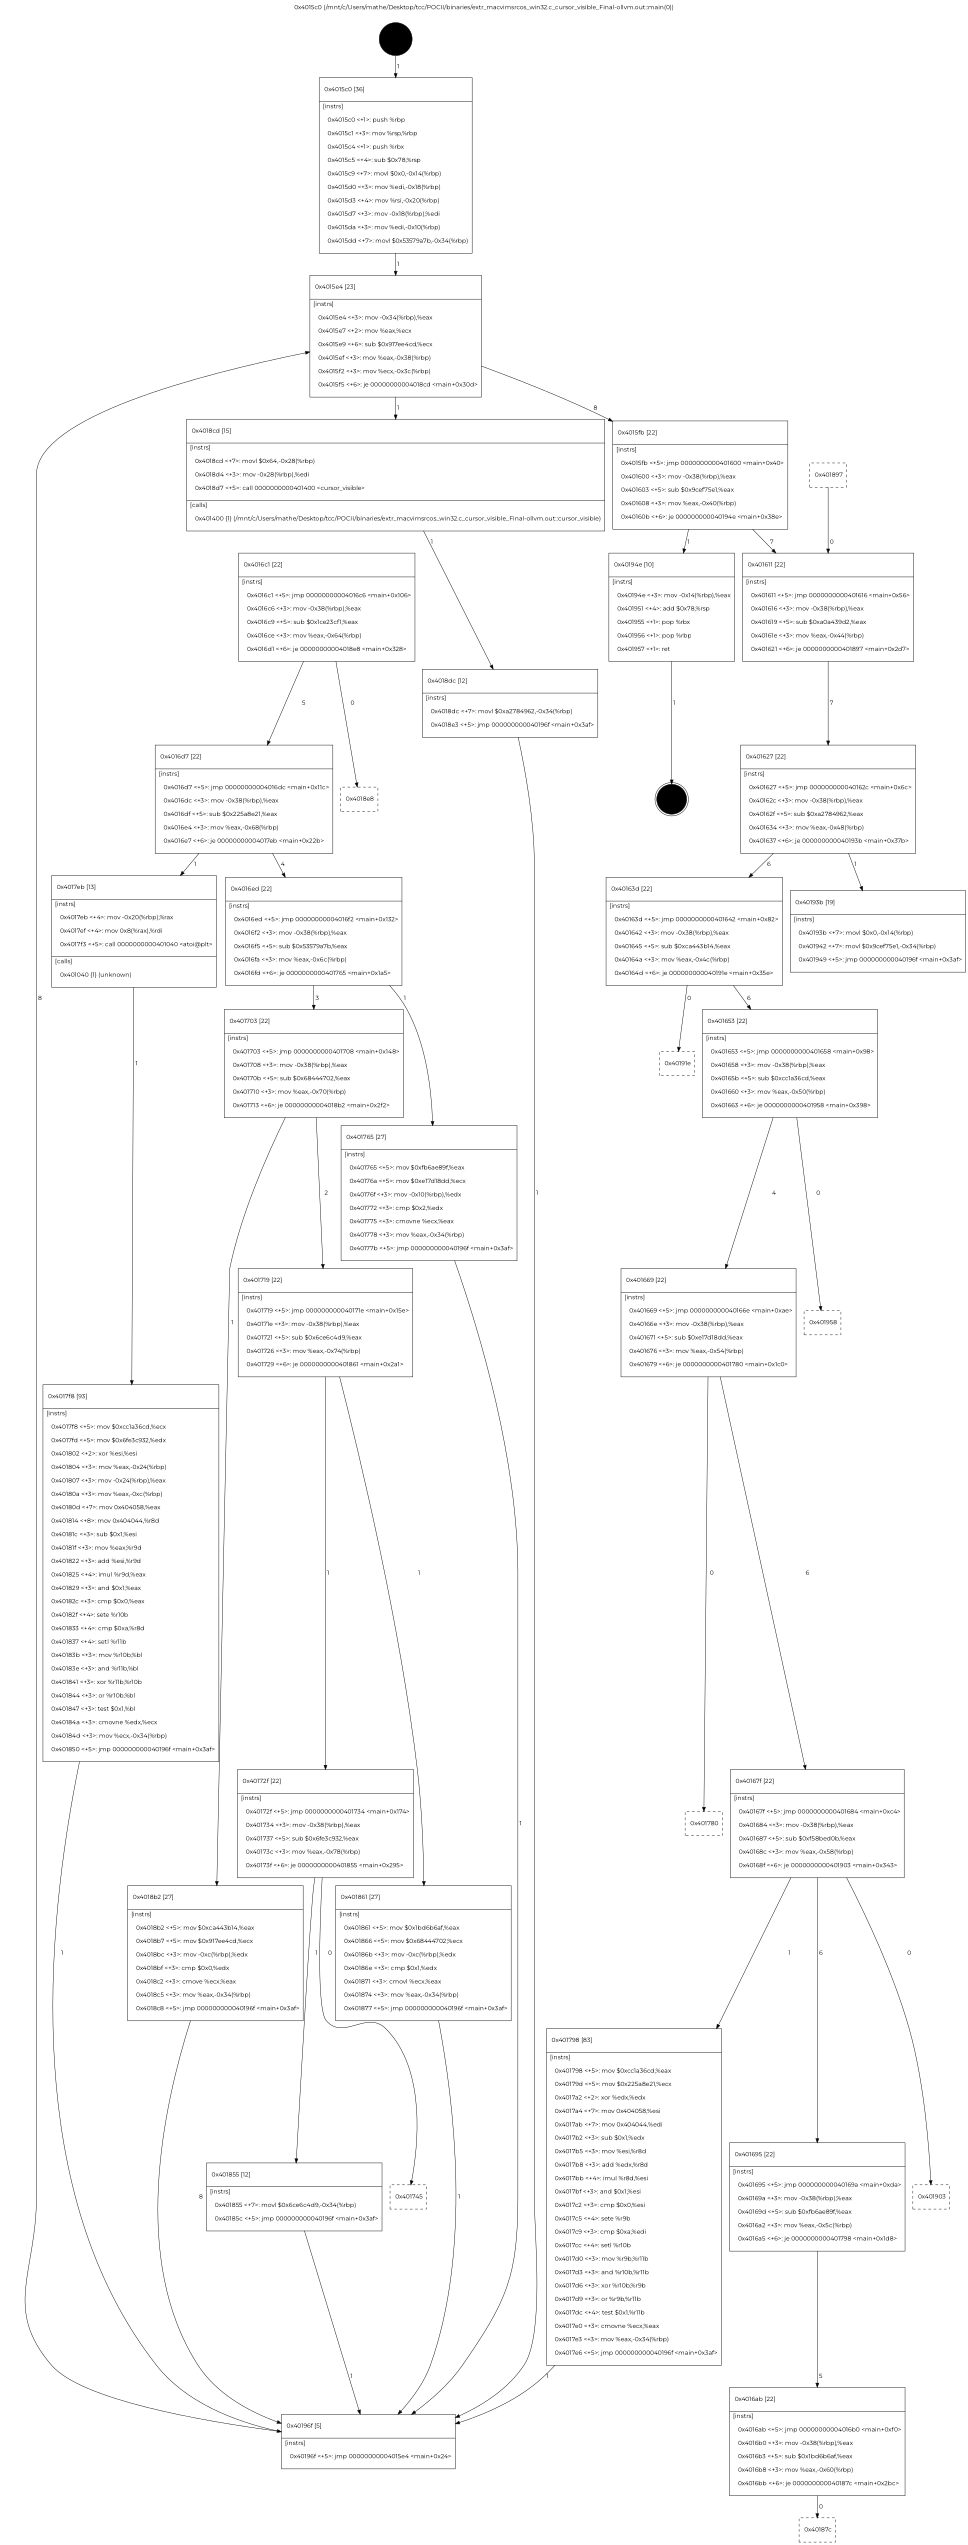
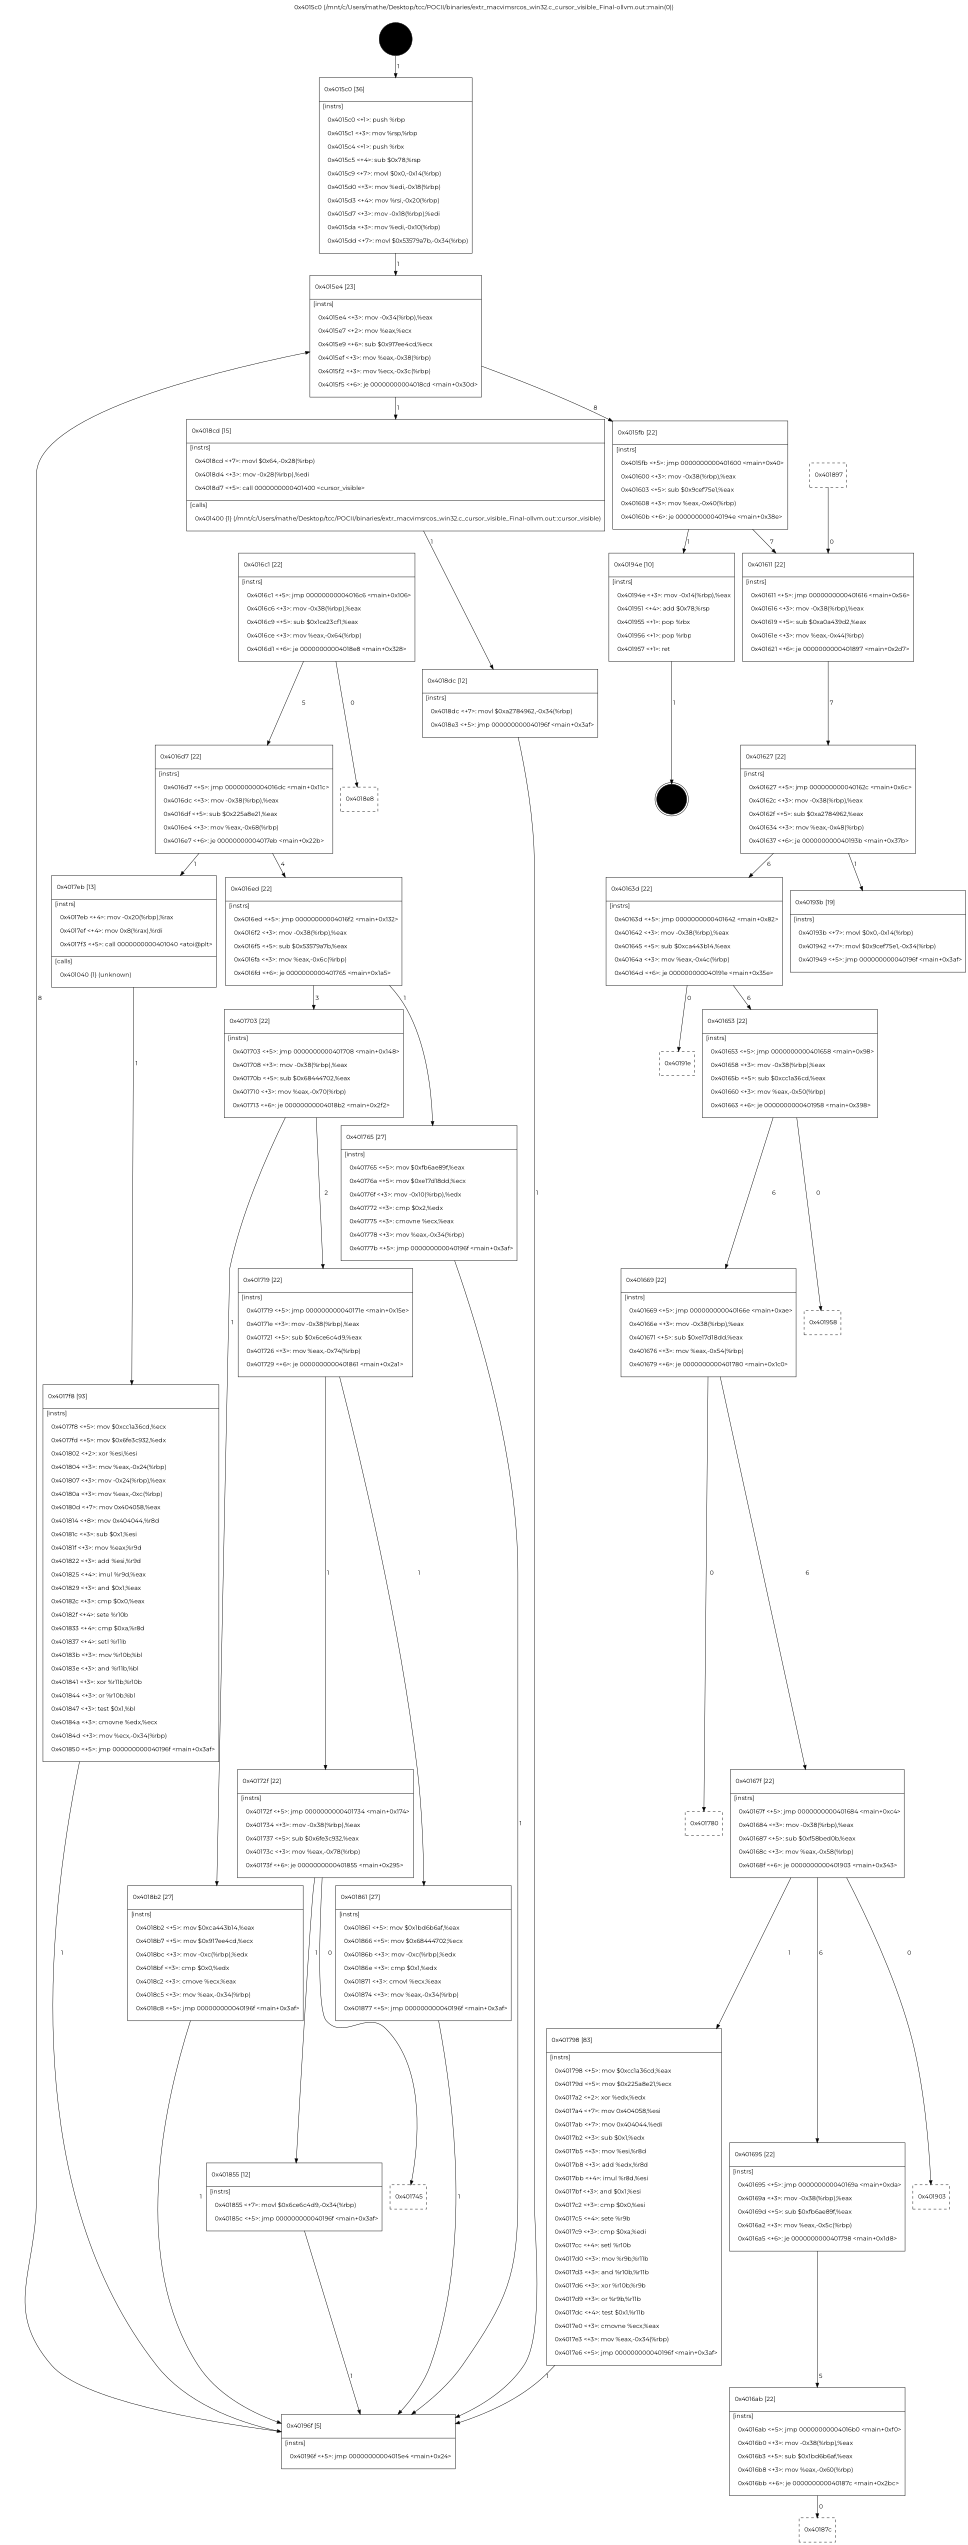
(773, 1193) -> (773, 1193)
(200, 2197) -> (200, 2197)
